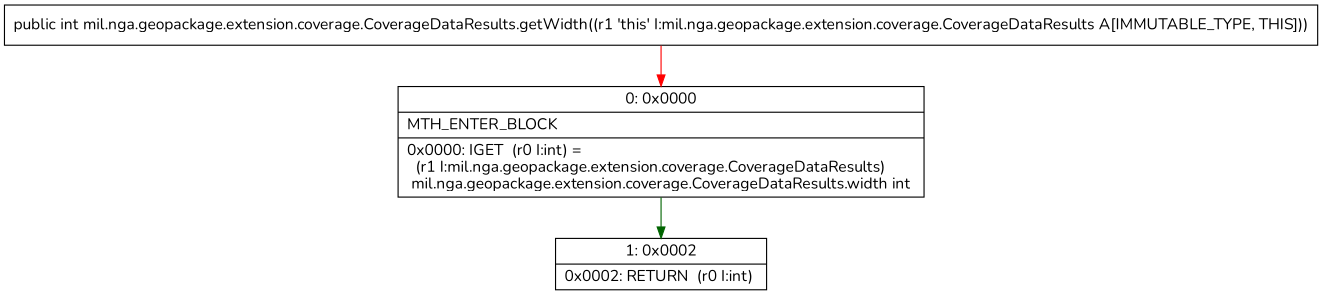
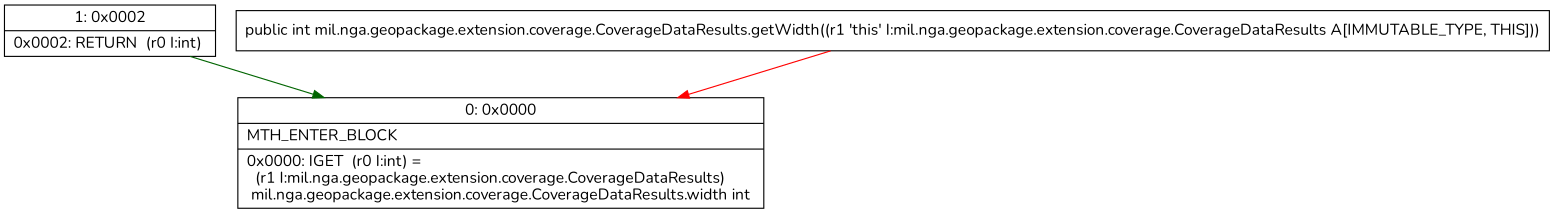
(661, 212) -> (252, 75)
